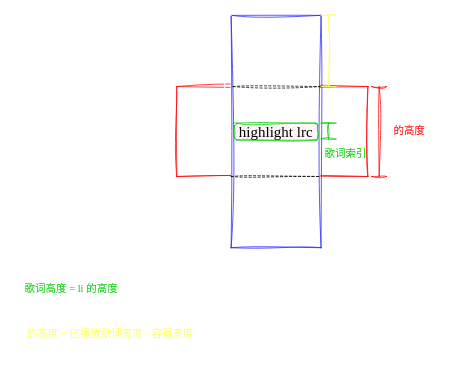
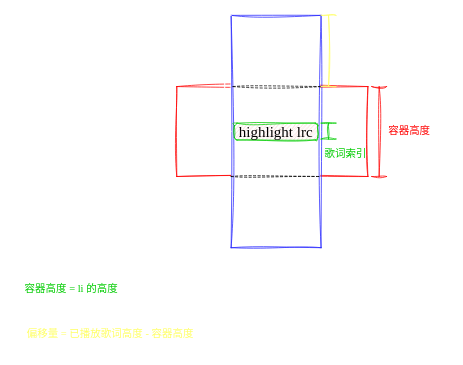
(410, 132) -> (410, 132)
(71, 289) -> (71, 289)
(151, 312) -> (151, 312)
(110, 334) -> (110, 334)
